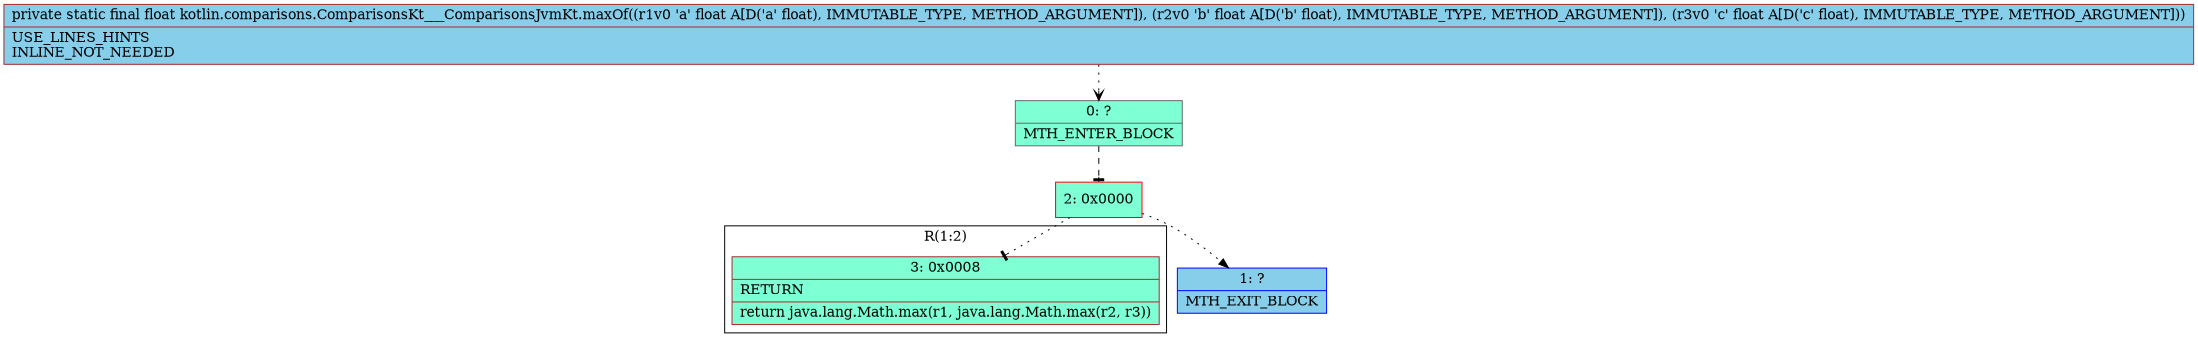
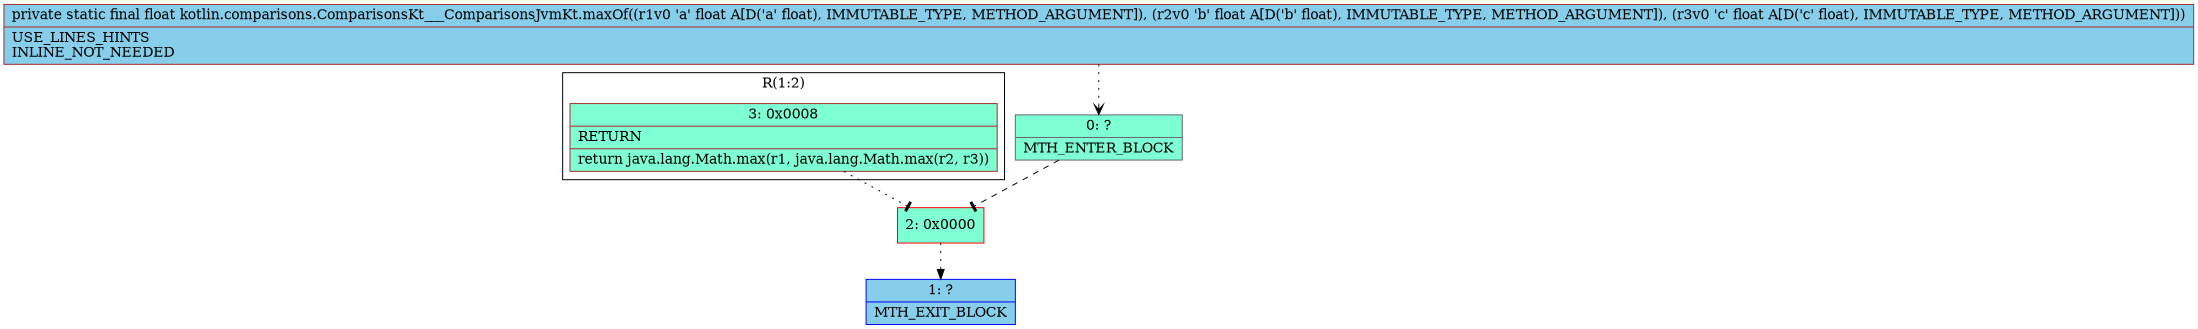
(1038, 236) -> (875, 188)
